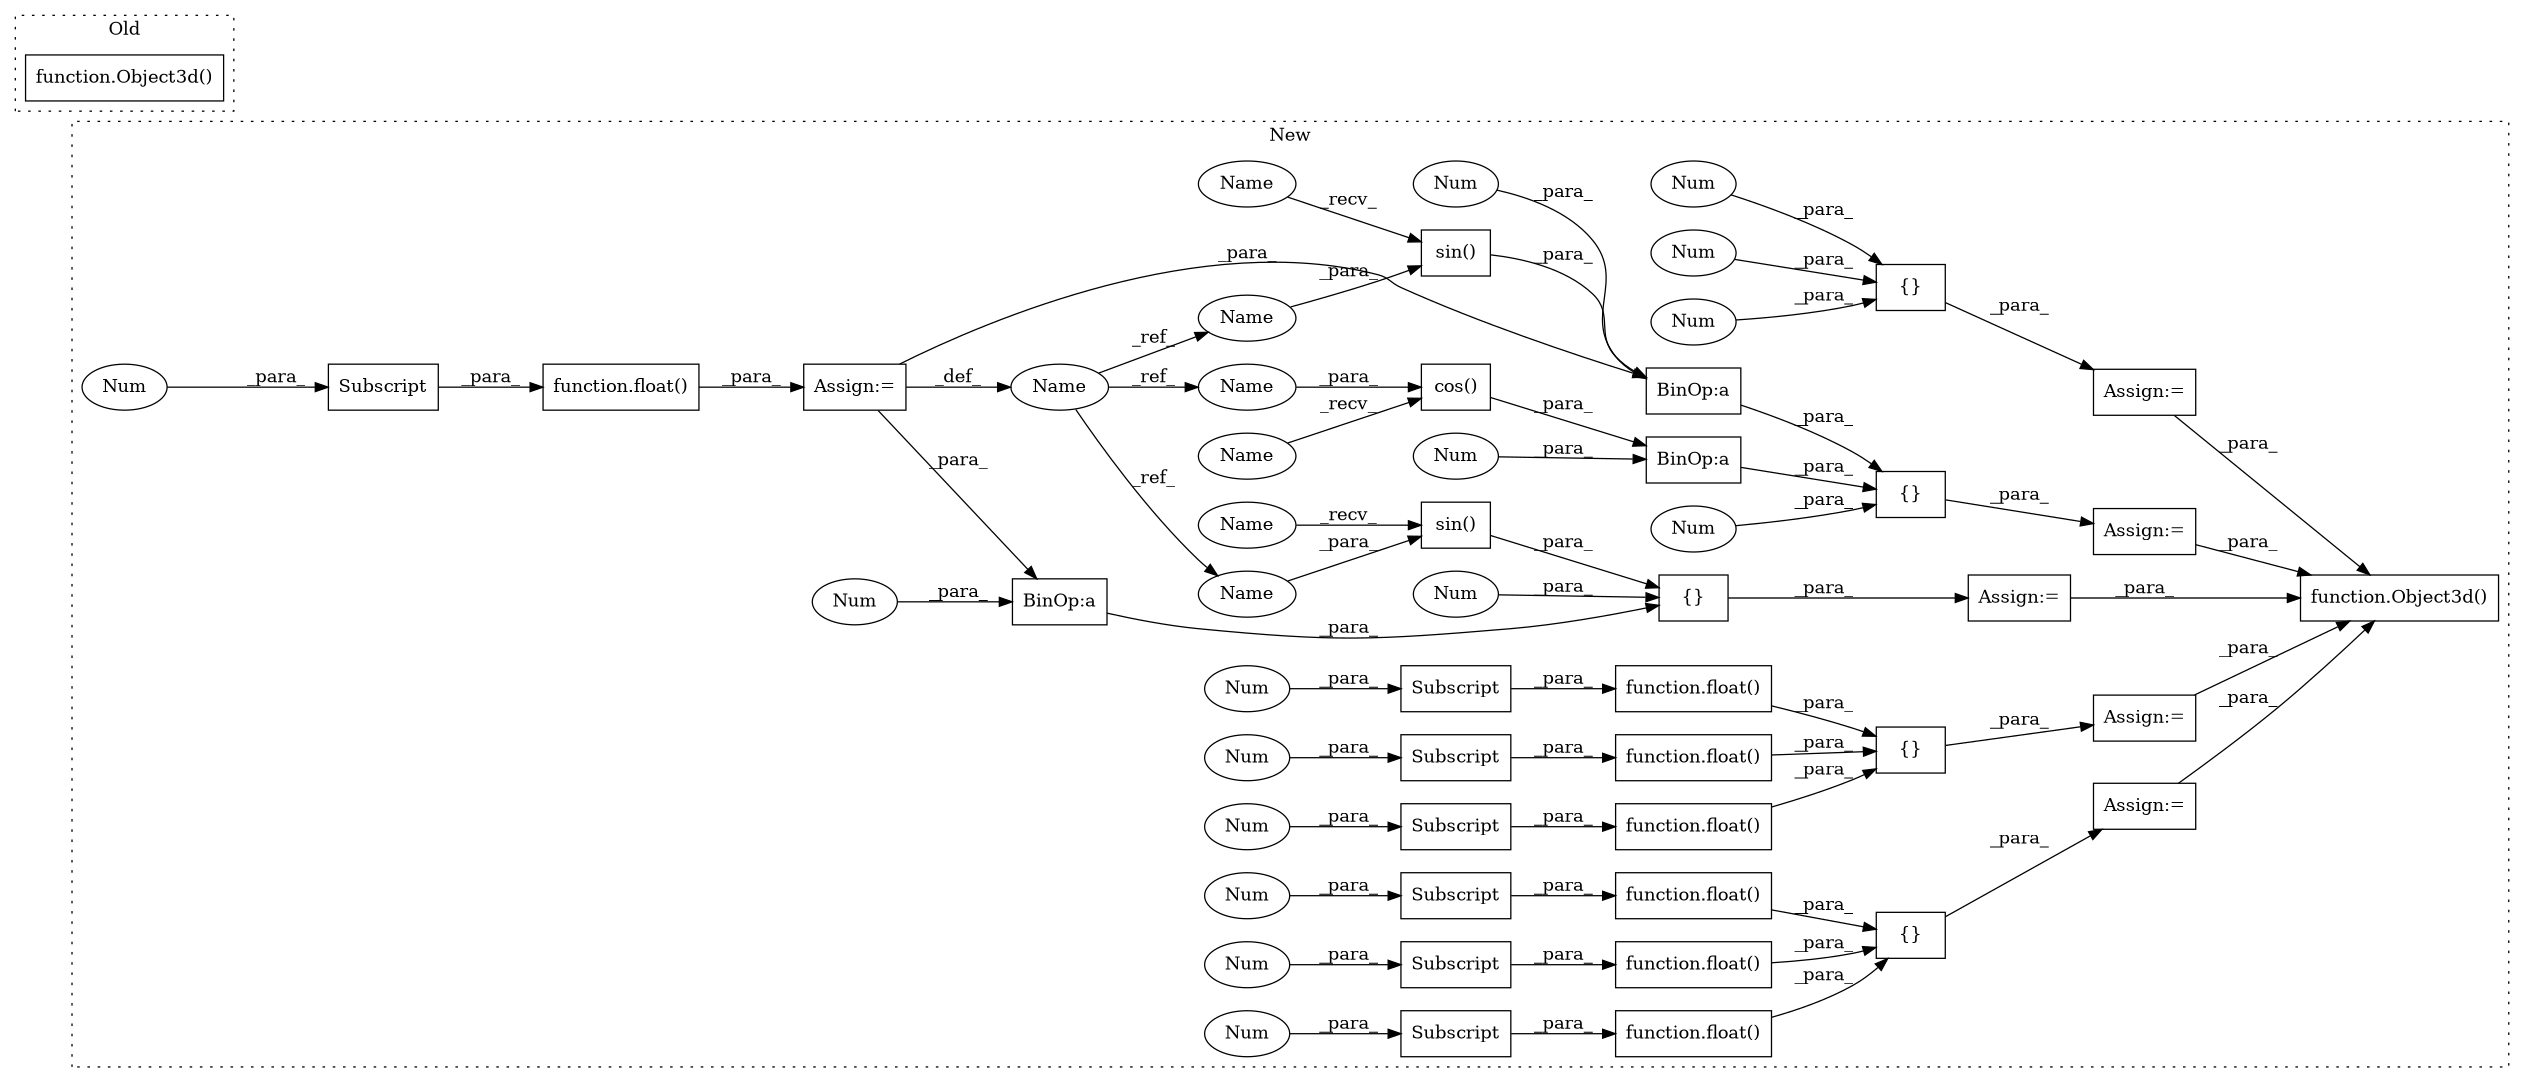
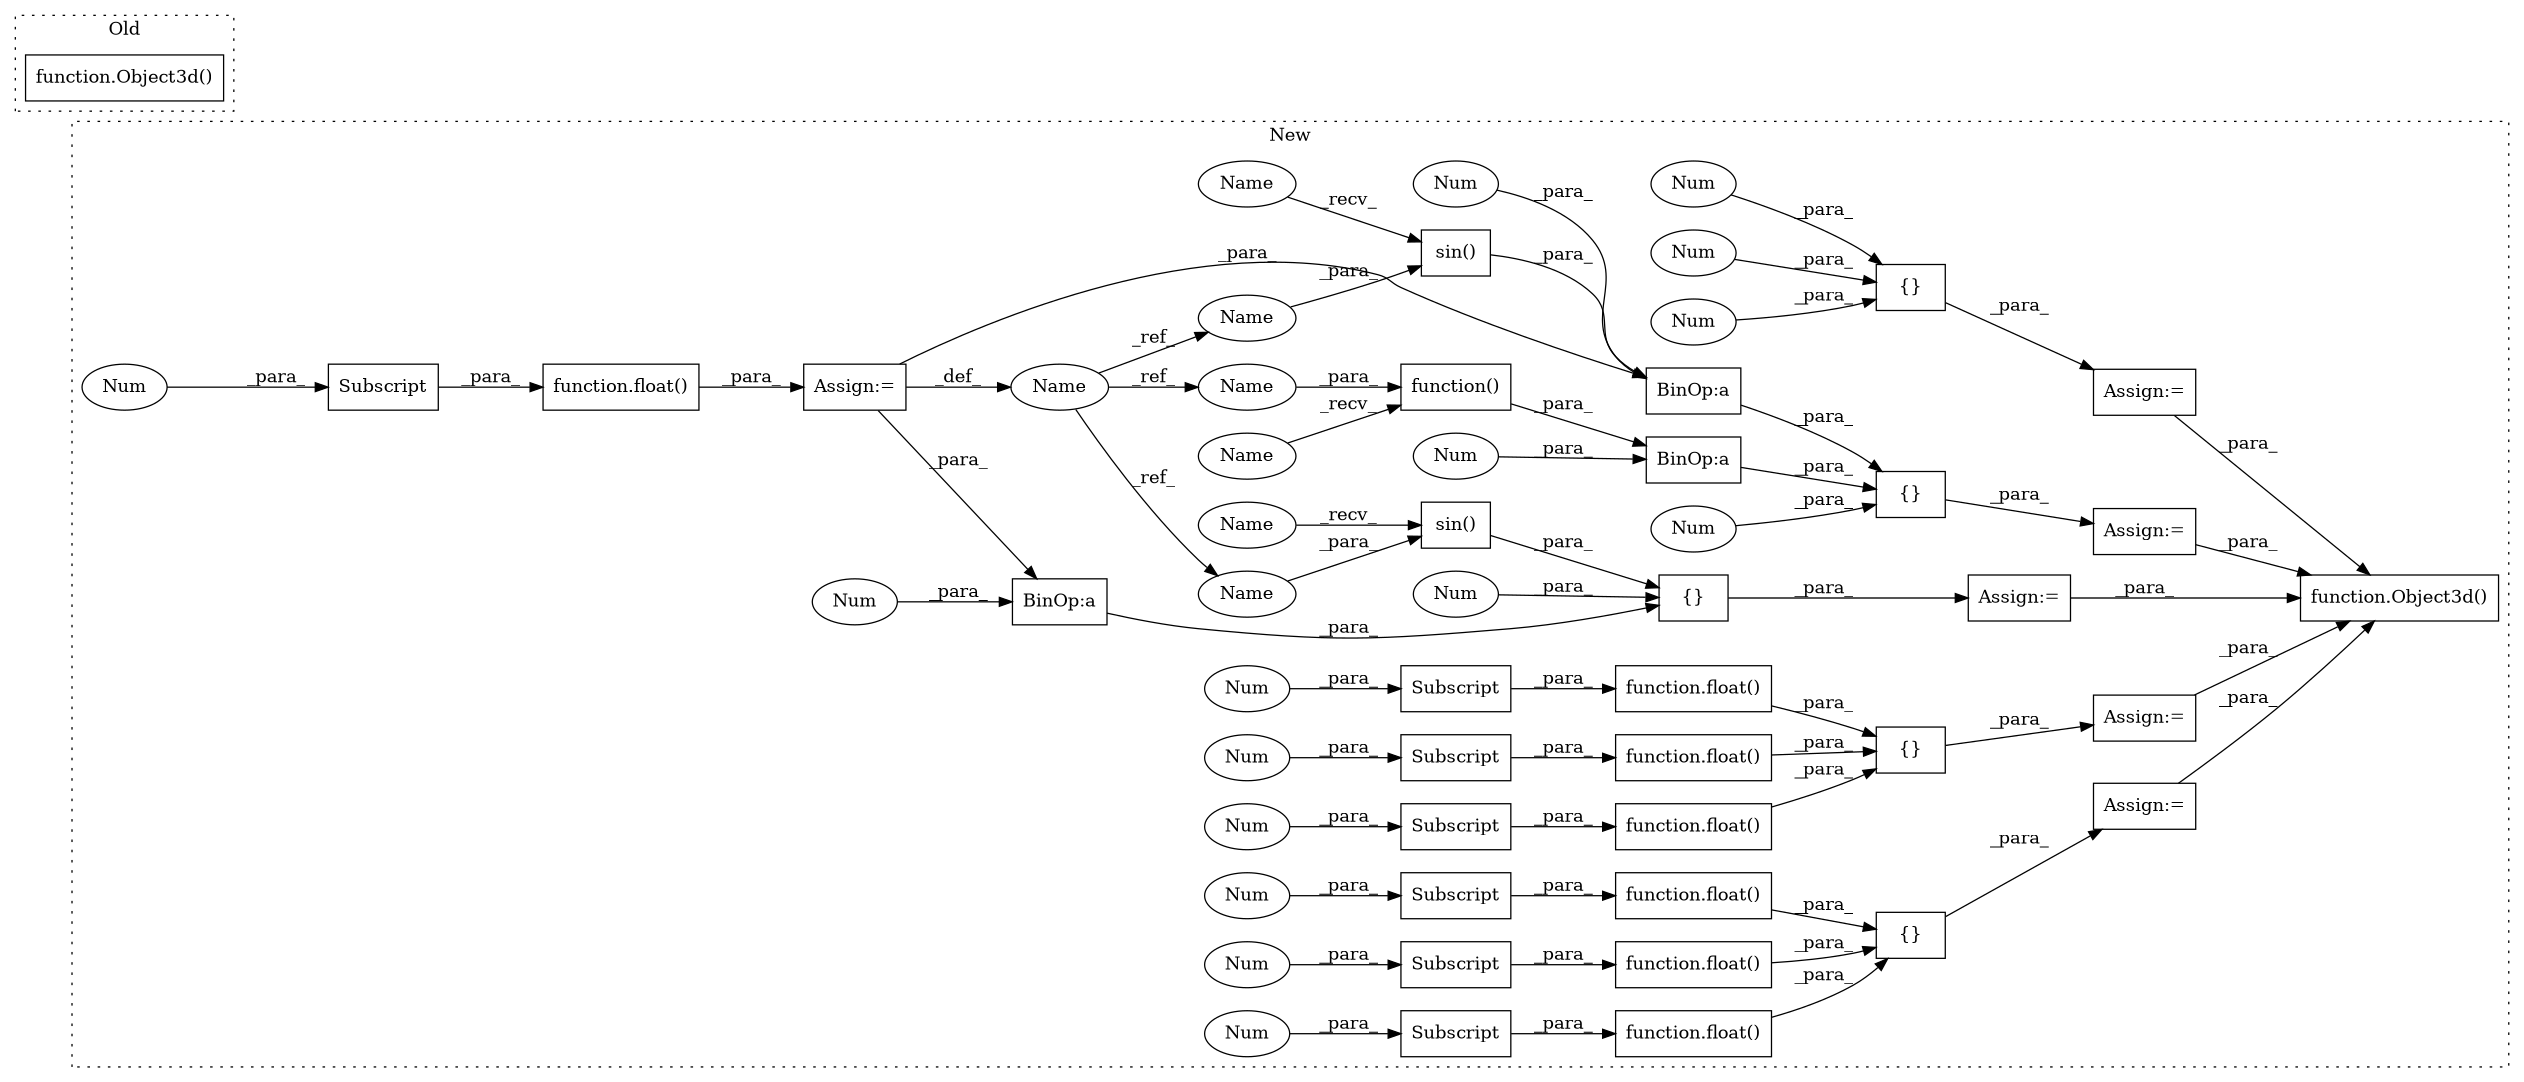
(1456, 387) -> (1456, 387)
